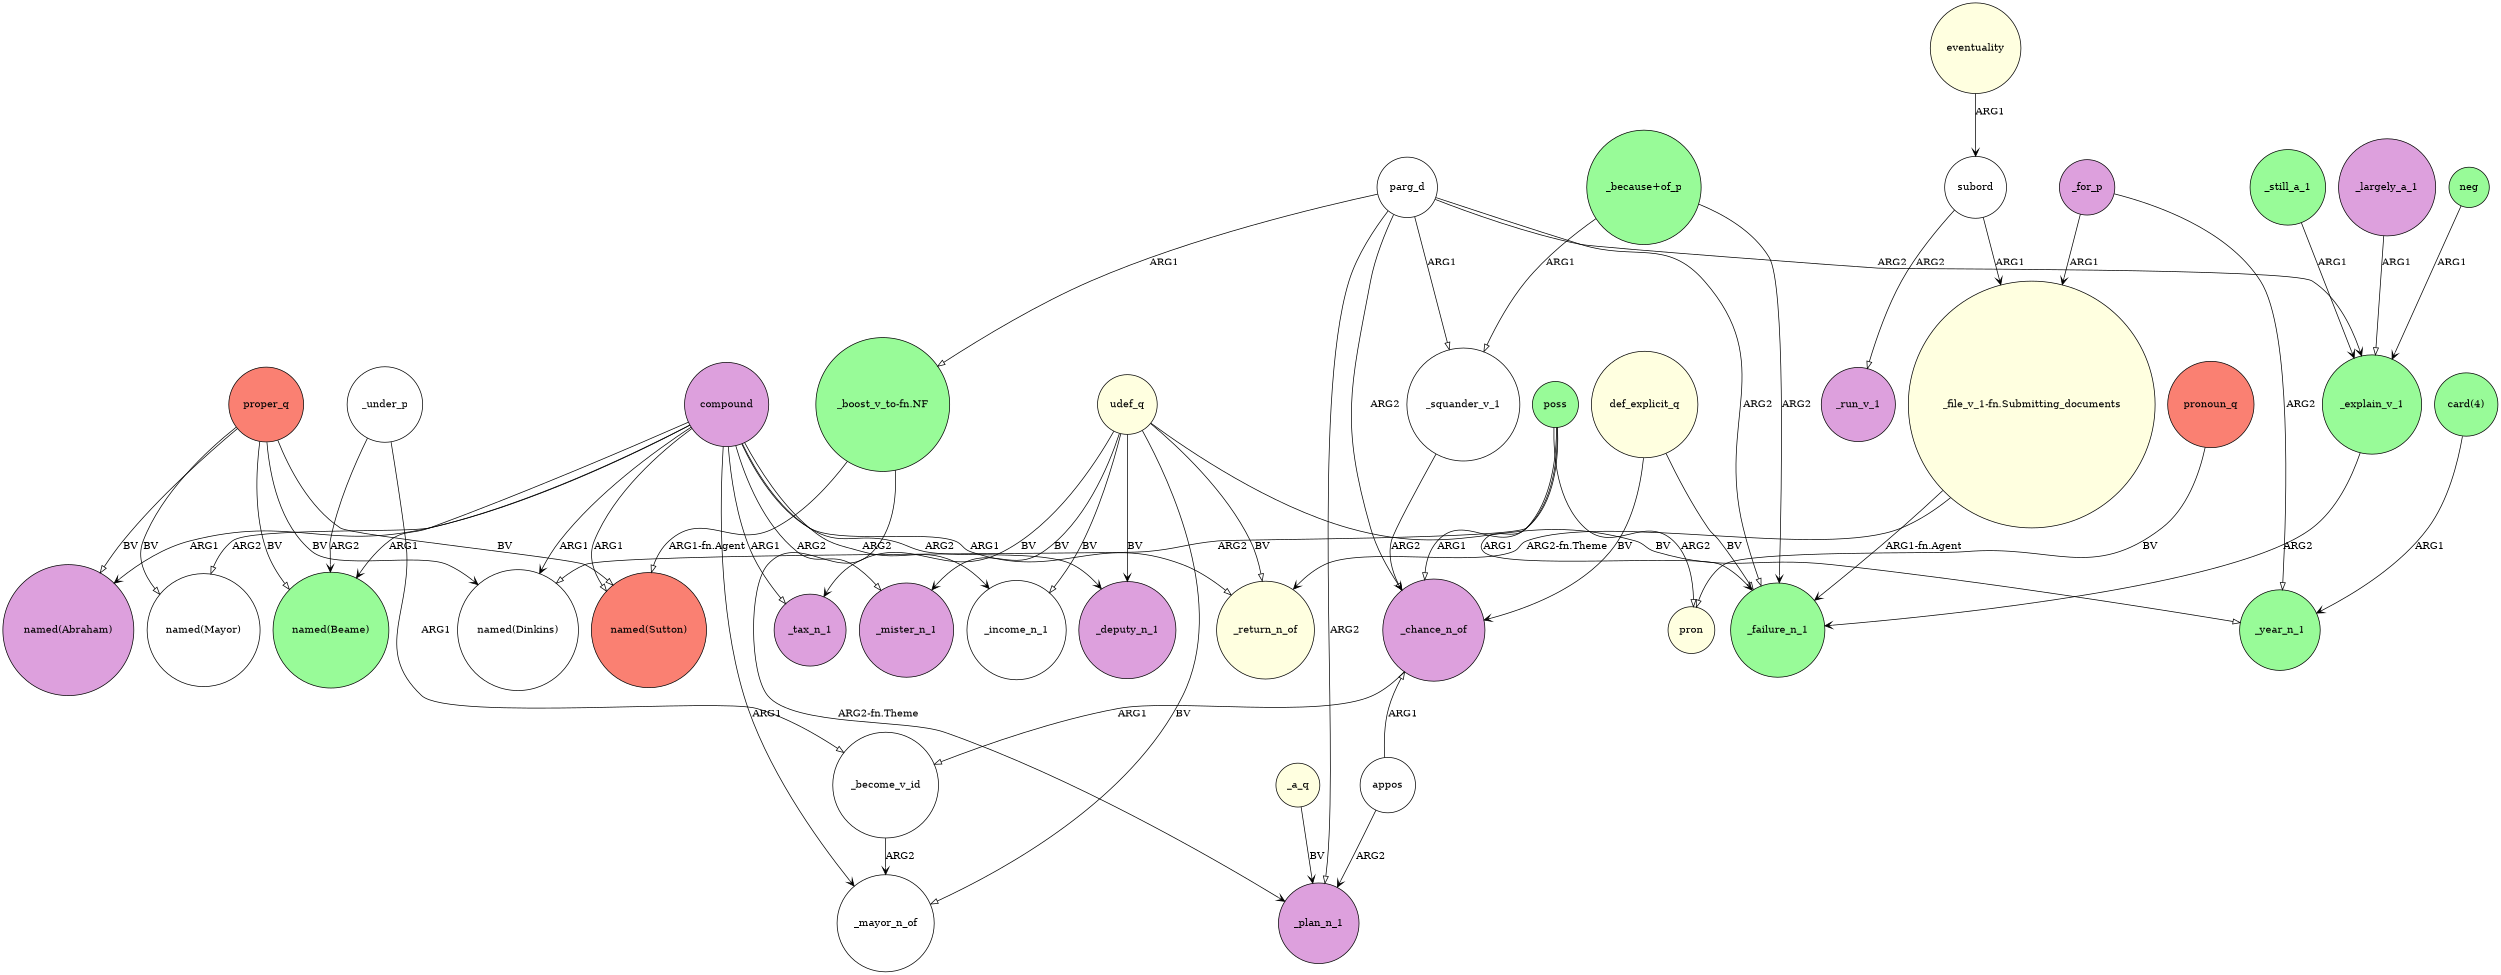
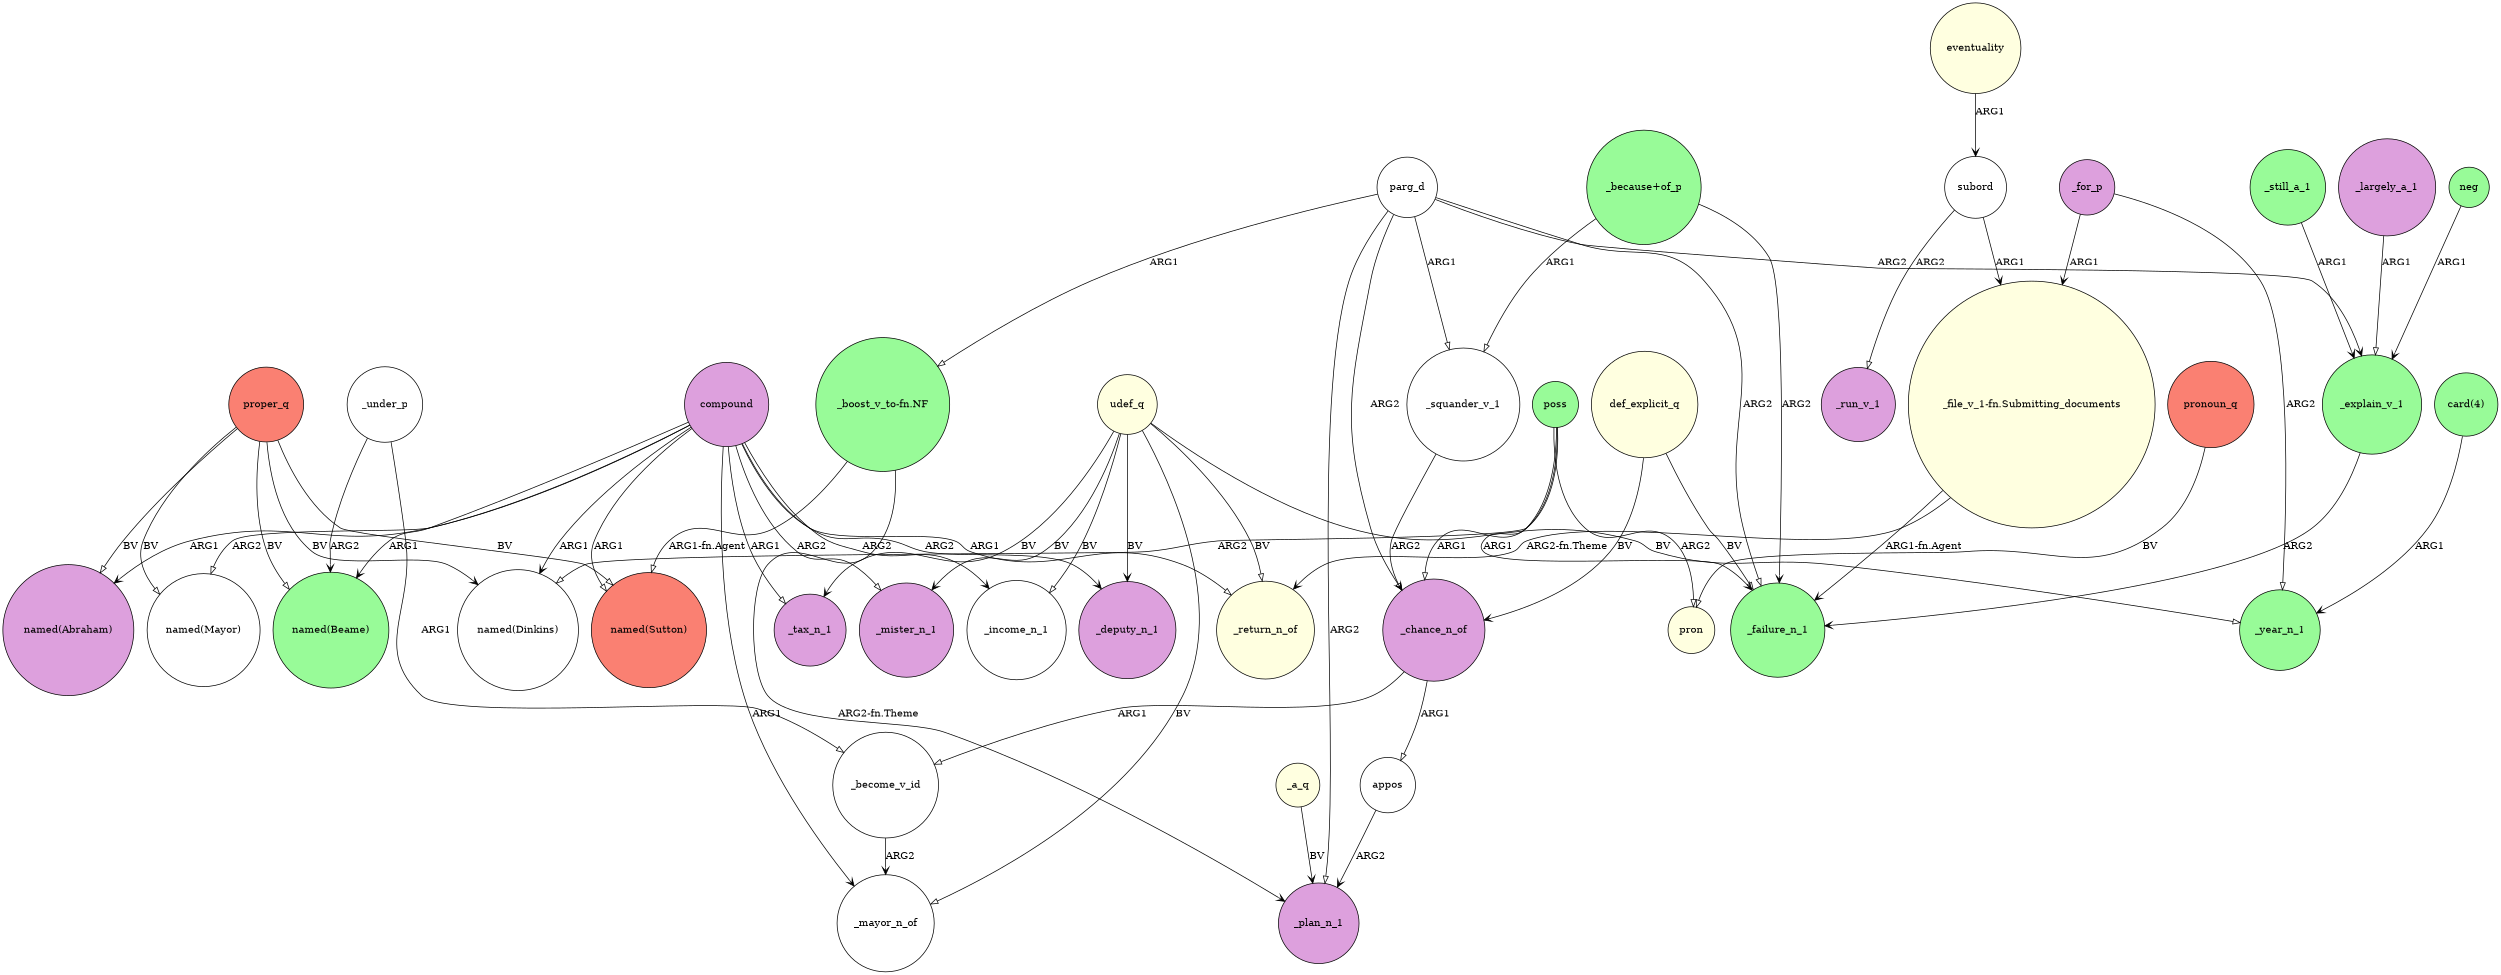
(1387, 717) -> (1418, 718)
